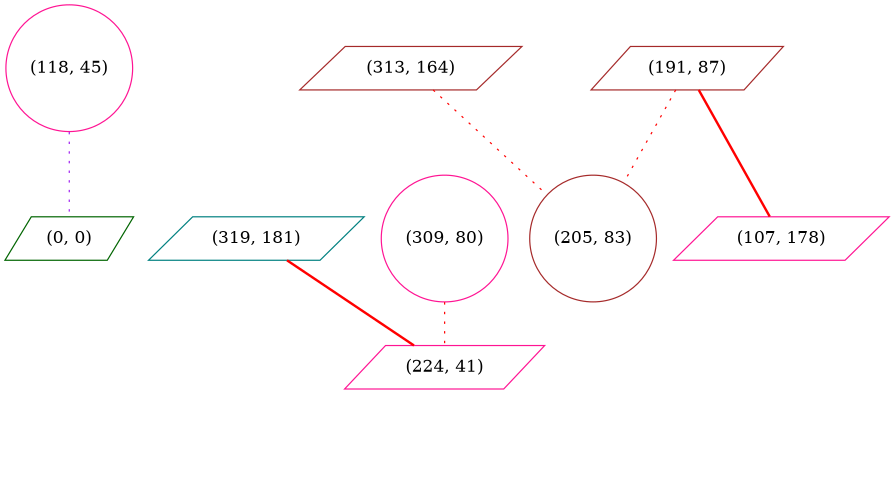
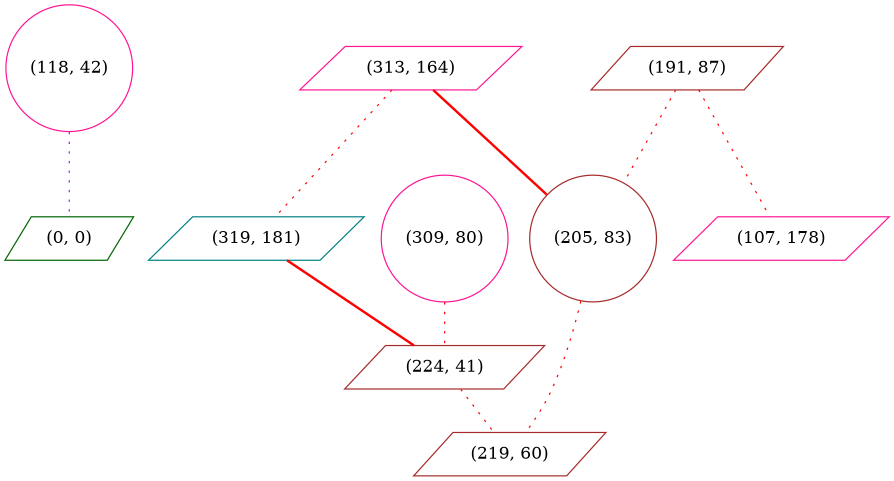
(69, 68) -> (69, 68)
(411, 68) -> (411, 68)
(490, 142) -> (490, 142)
none -> (334, 153)
(734, 153) -> (734, 153)
(445, 367) -> (445, 367)
none -> (510, 454)
